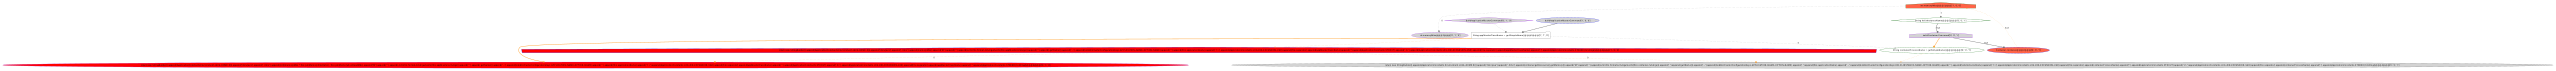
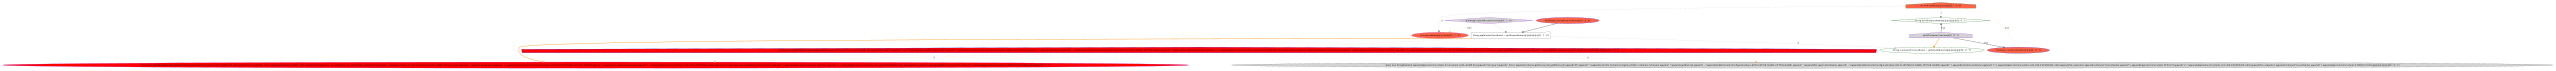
(1568, 20) -> (1568, 20)
(1936, 27) -> (1941, 29)
none -> (1466, 28)
(1440, 35) -> (1440, 35)
